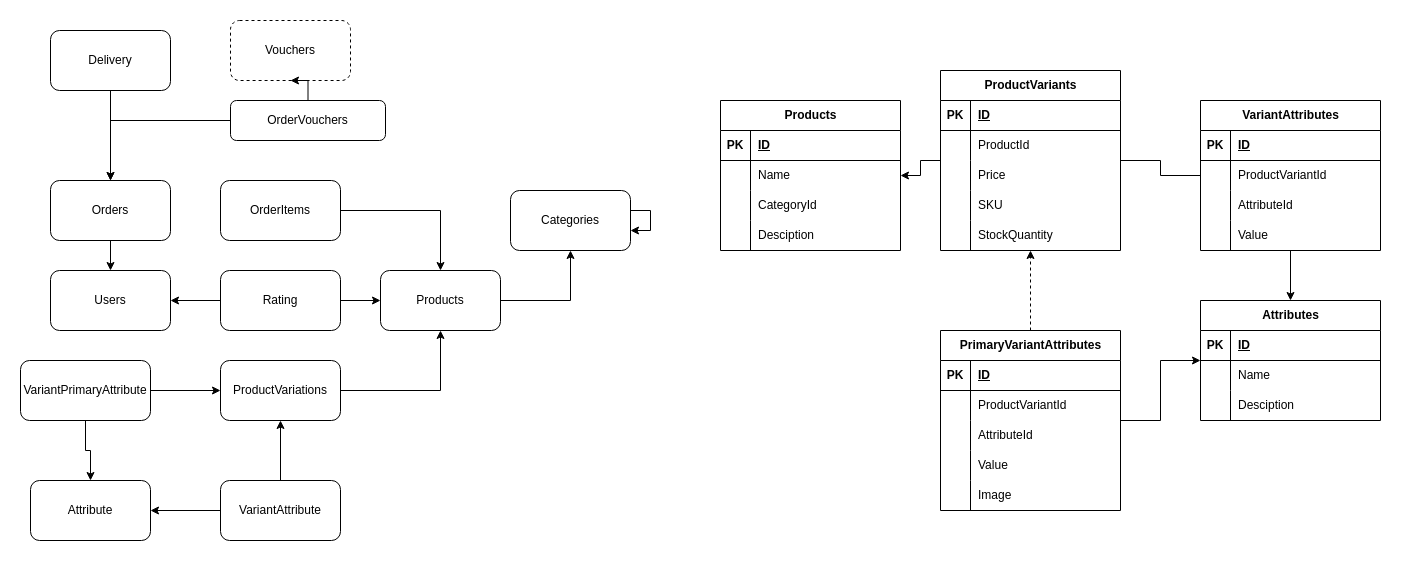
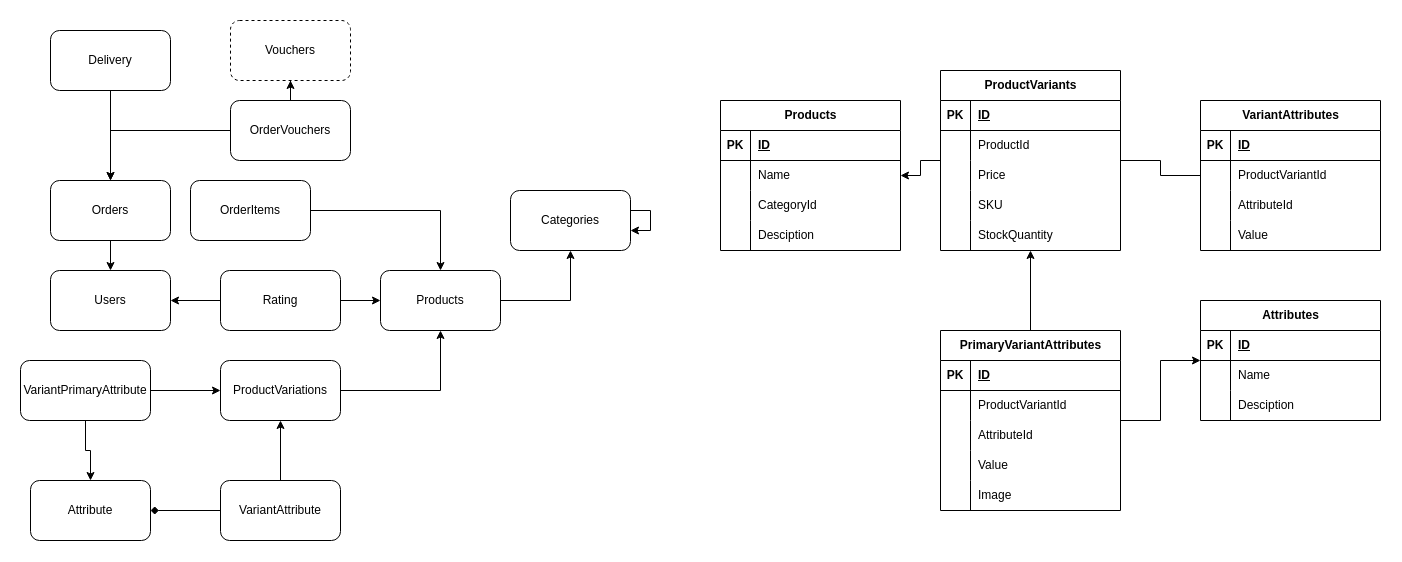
(308, 121) -> (291, 131)
(281, 211) -> (251, 211)
(1291, 273) -> none
(1031, 293) -> (1031, 293)
(158, 511) -> (159, 511)
